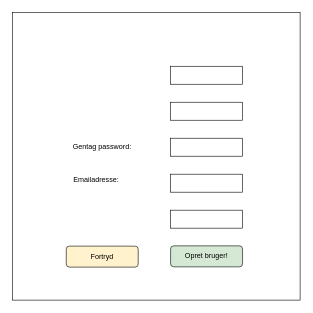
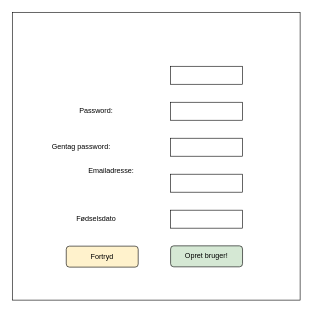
none -> (96, 111)
(102, 147) -> (81, 147)
(96, 180) -> (111, 171)
none -> (96, 219)
